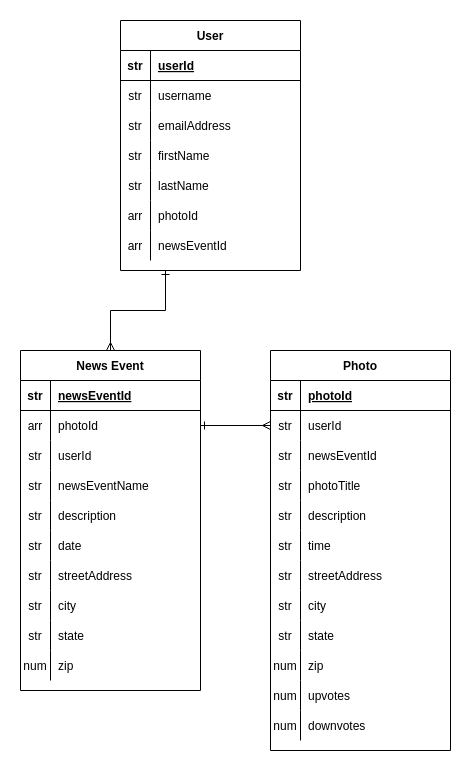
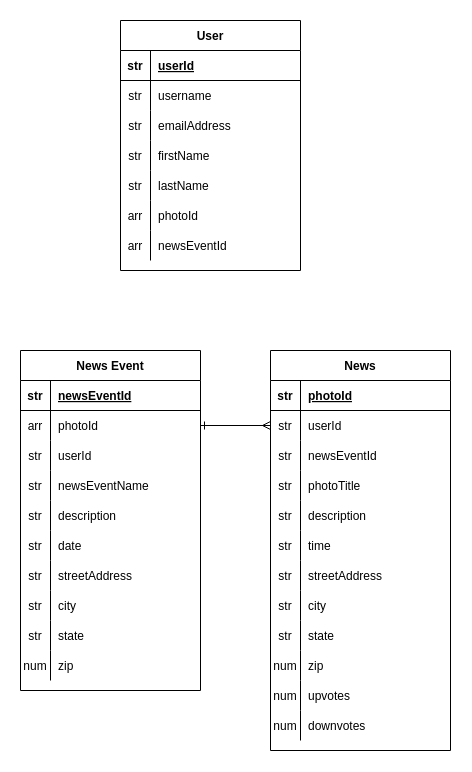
(138, 311) -> none
(360, 366) -> (360, 366)
